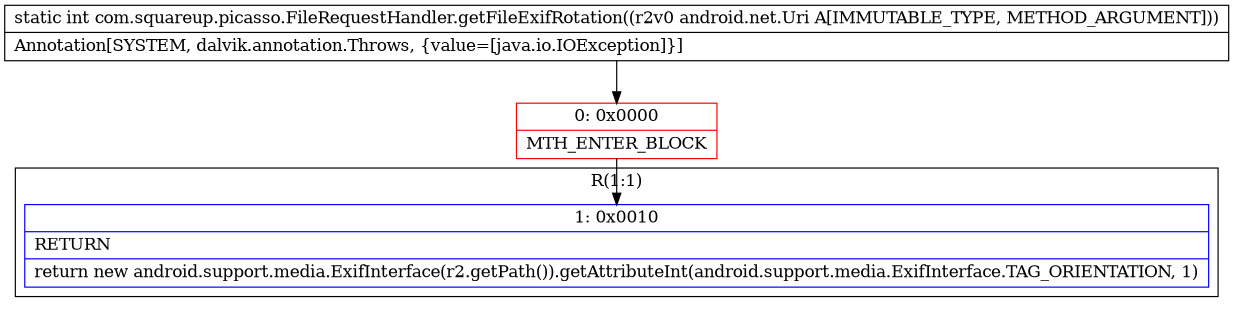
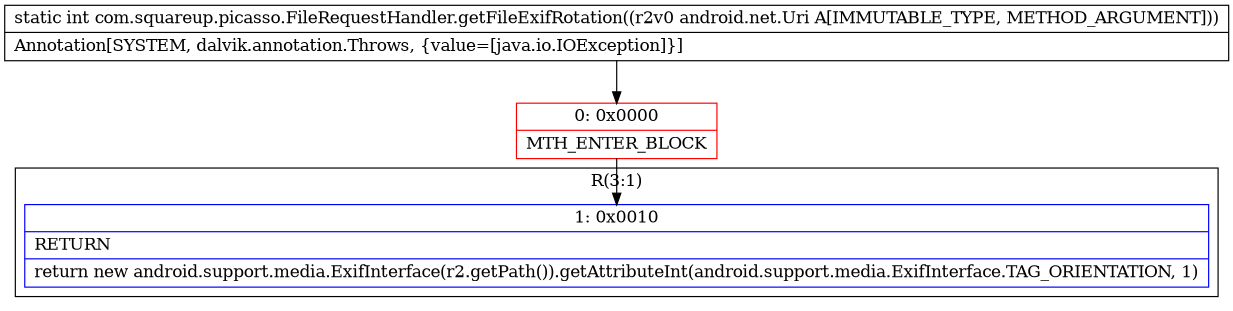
(617, 182) -> (617, 182)
